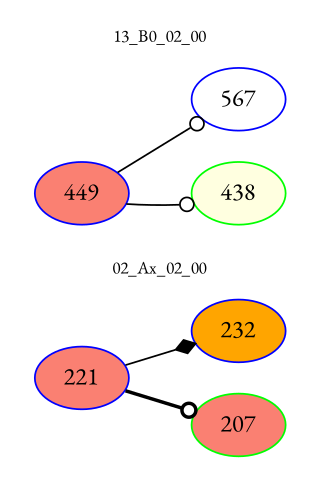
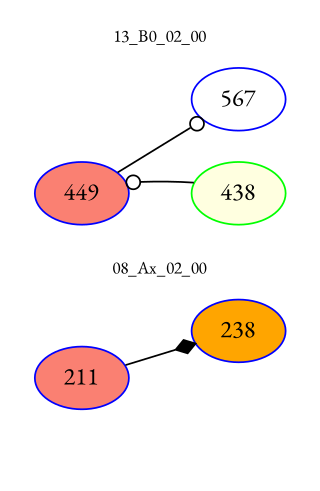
(153, 205) -> (167, 182)
(160, 269) -> (160, 269)
(239, 331) -> (239, 331)
(82, 378) -> (82, 378)
(239, 425) -> none
